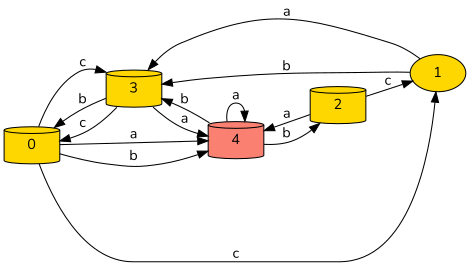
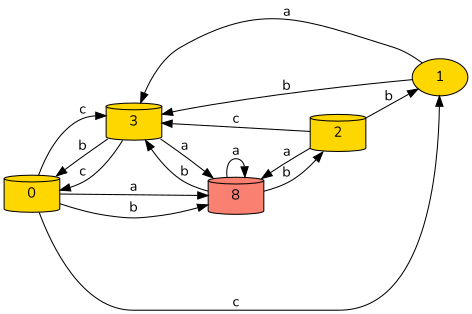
(388, 81) -> (389, 96)
none -> (241, 128)
(236, 140) -> (236, 196)
